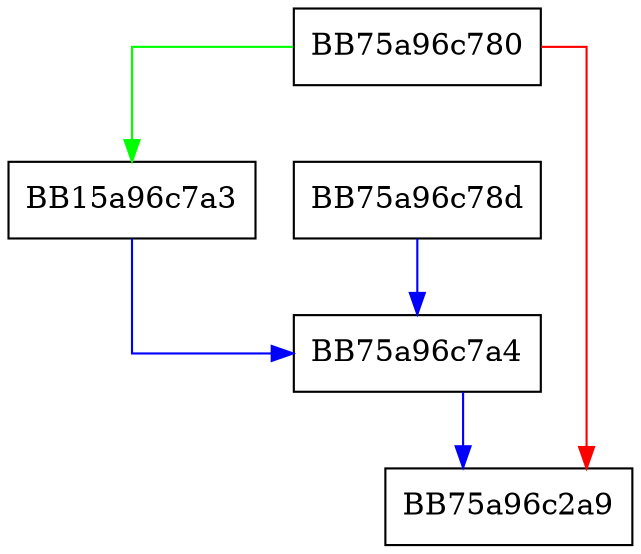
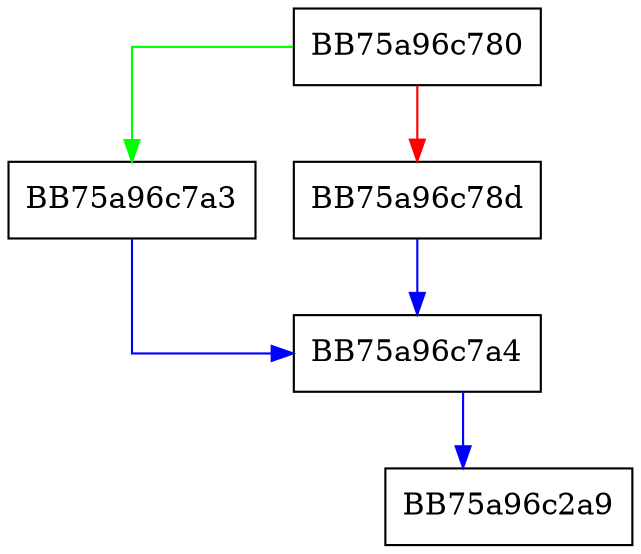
(132, 200) -> (132, 200)
(587, 224) -> (417, 113)
